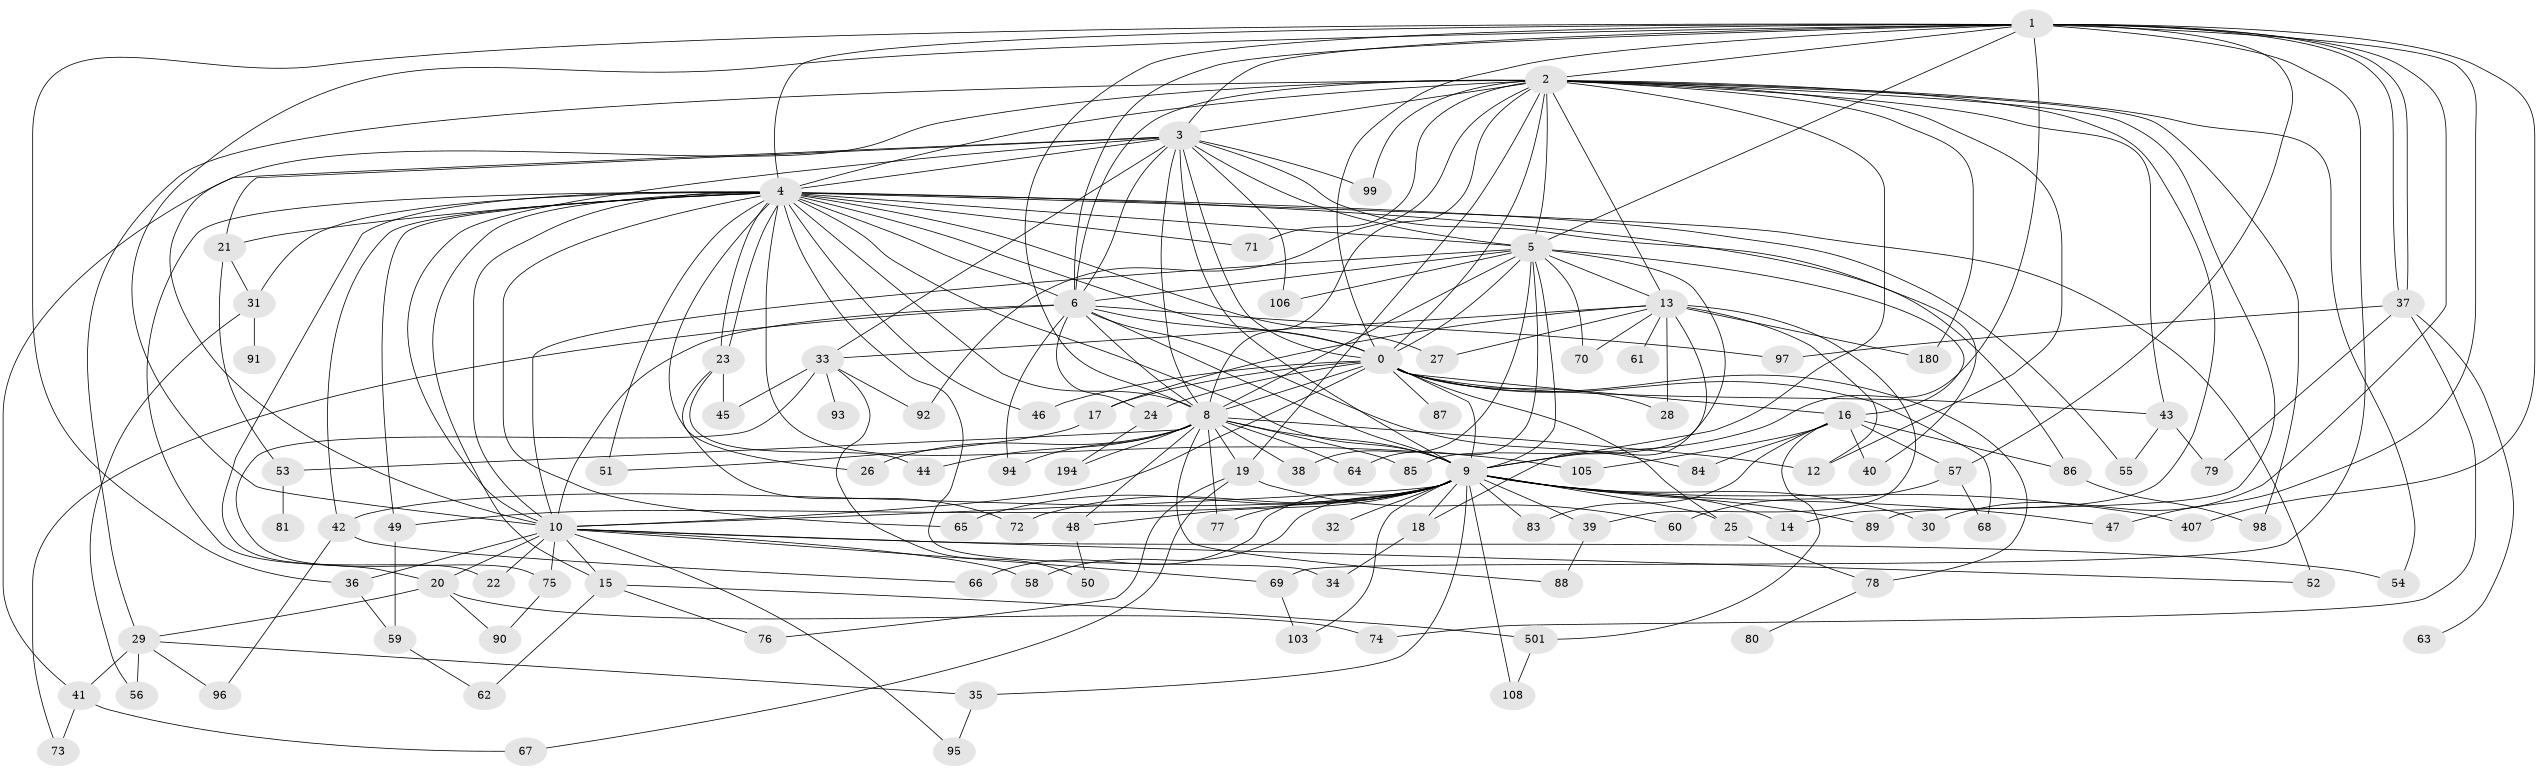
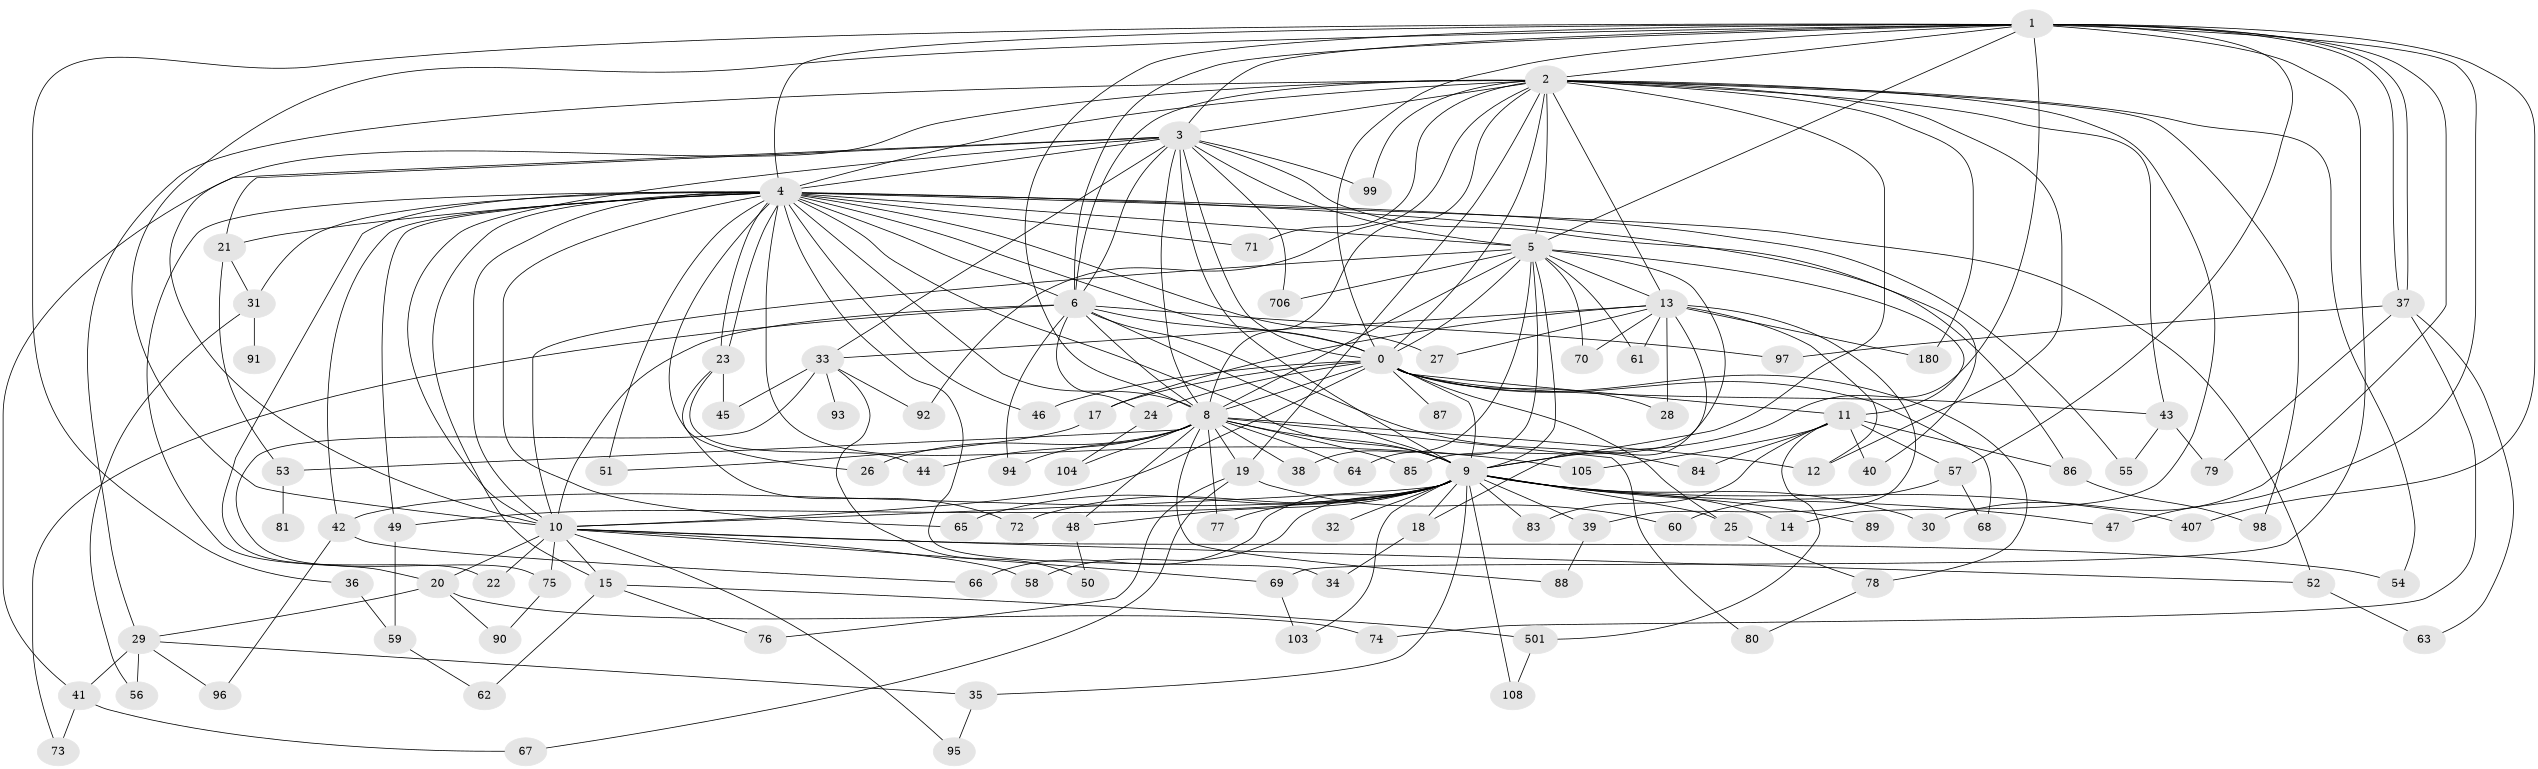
(2195, 199) -> none
(1303, 276) -> (1594, 297)
(1280, 304) -> (1280, 304)
(1845, 416) -> (1845, 416)
none -> (1424, 439)
(1067, 472) -> (1067, 472)
(450, 557) -> none
none -> (2369, 612)
